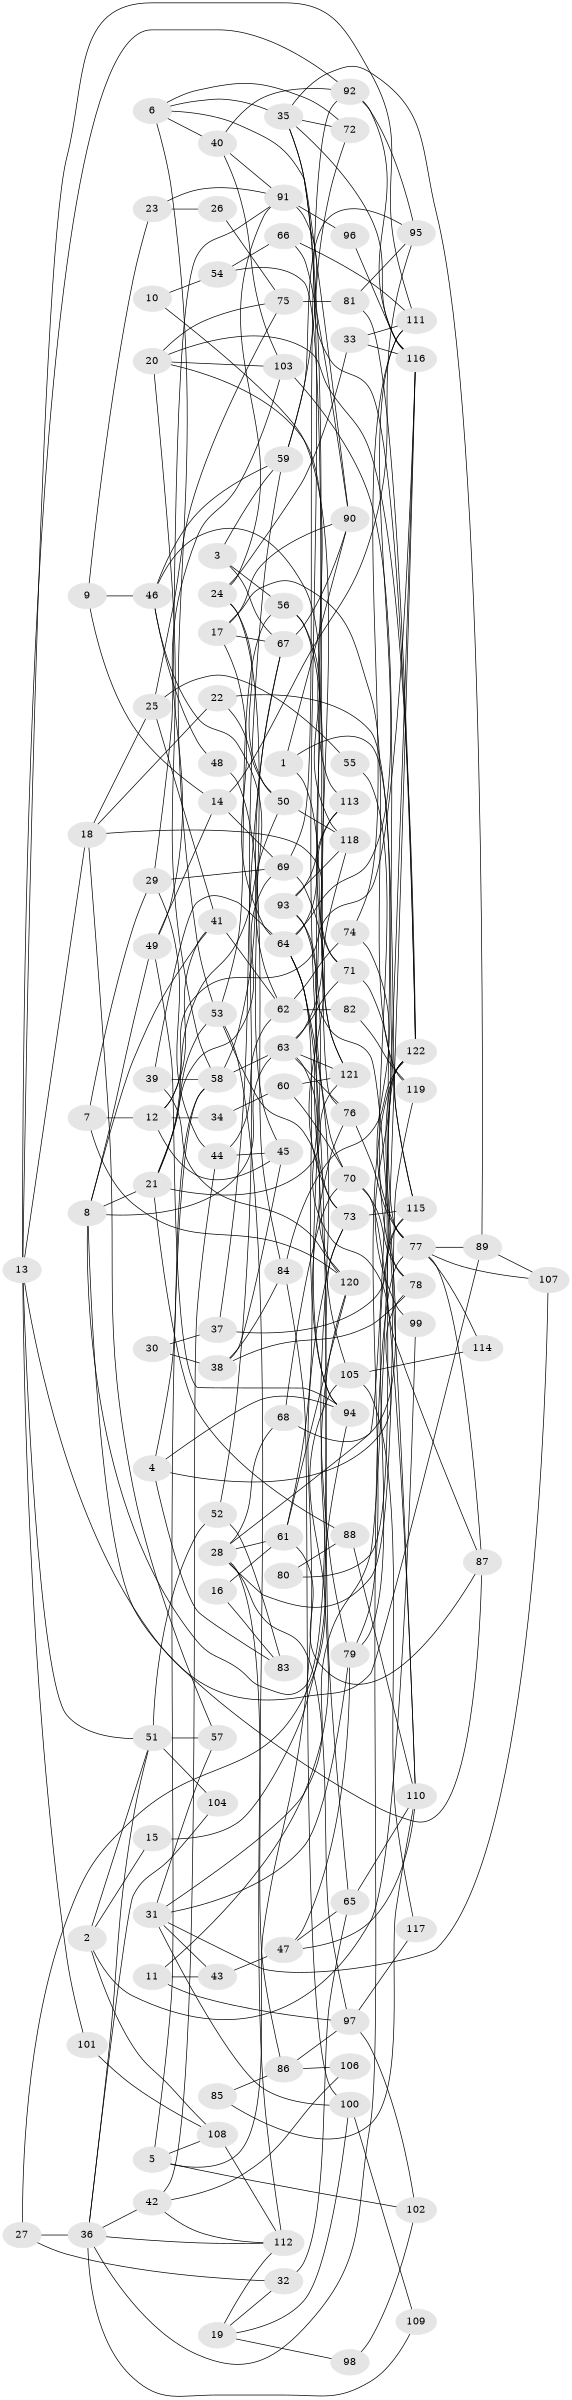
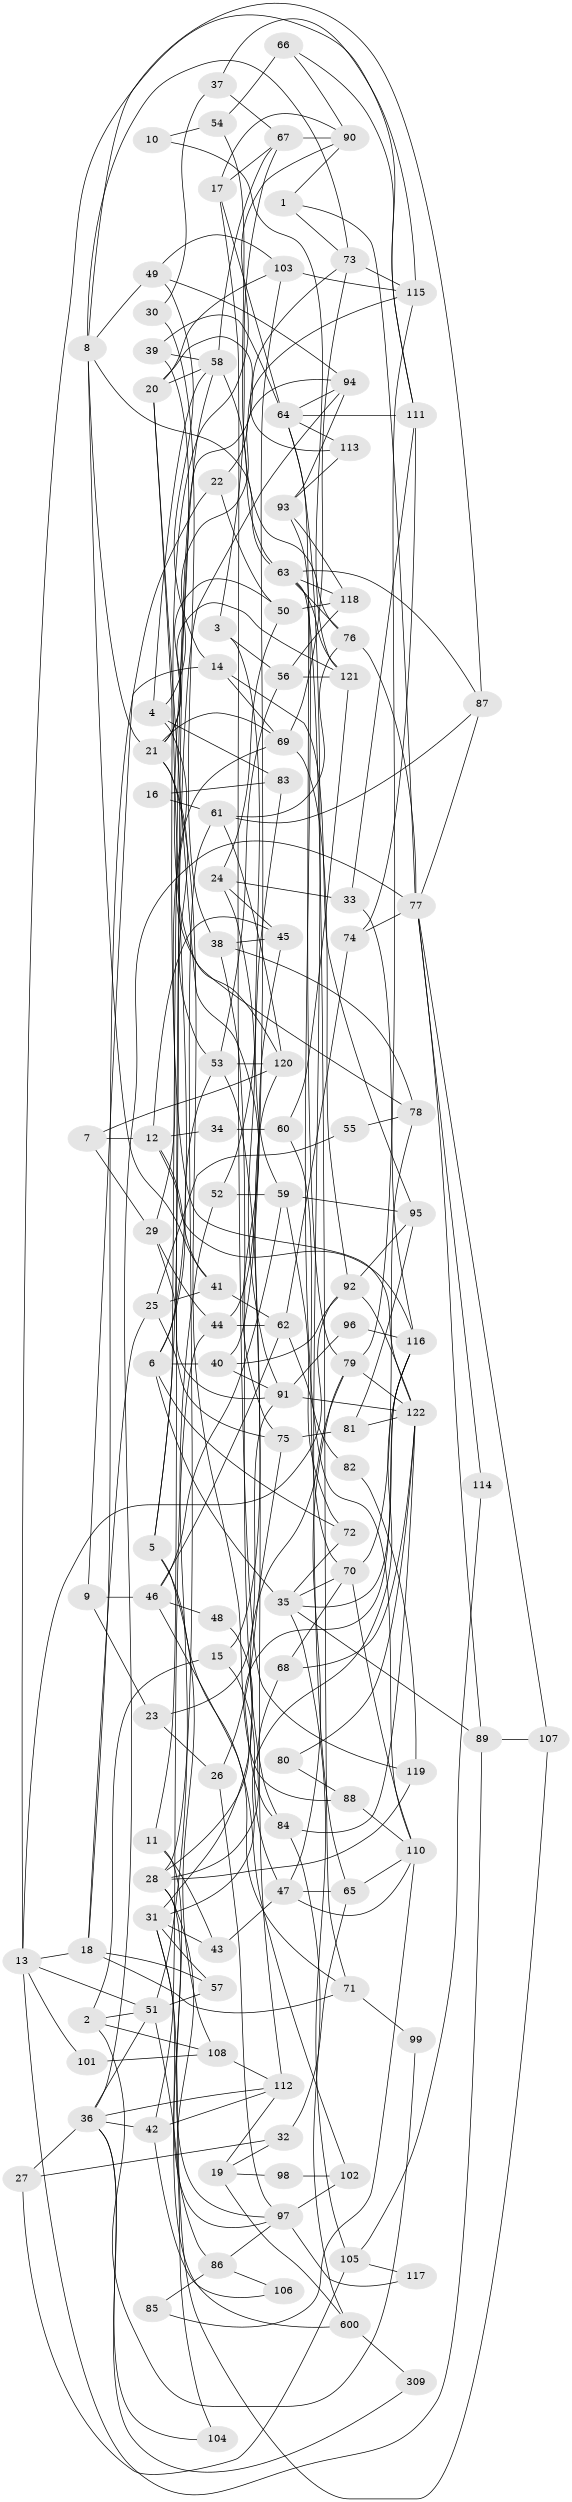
(383, 225) -> (382, 1329)
none -> (255, 1772)
none -> (242, 2000)
(350, 2105) -> (350, 2325)
(416, 2322) -> (416, 2382)
